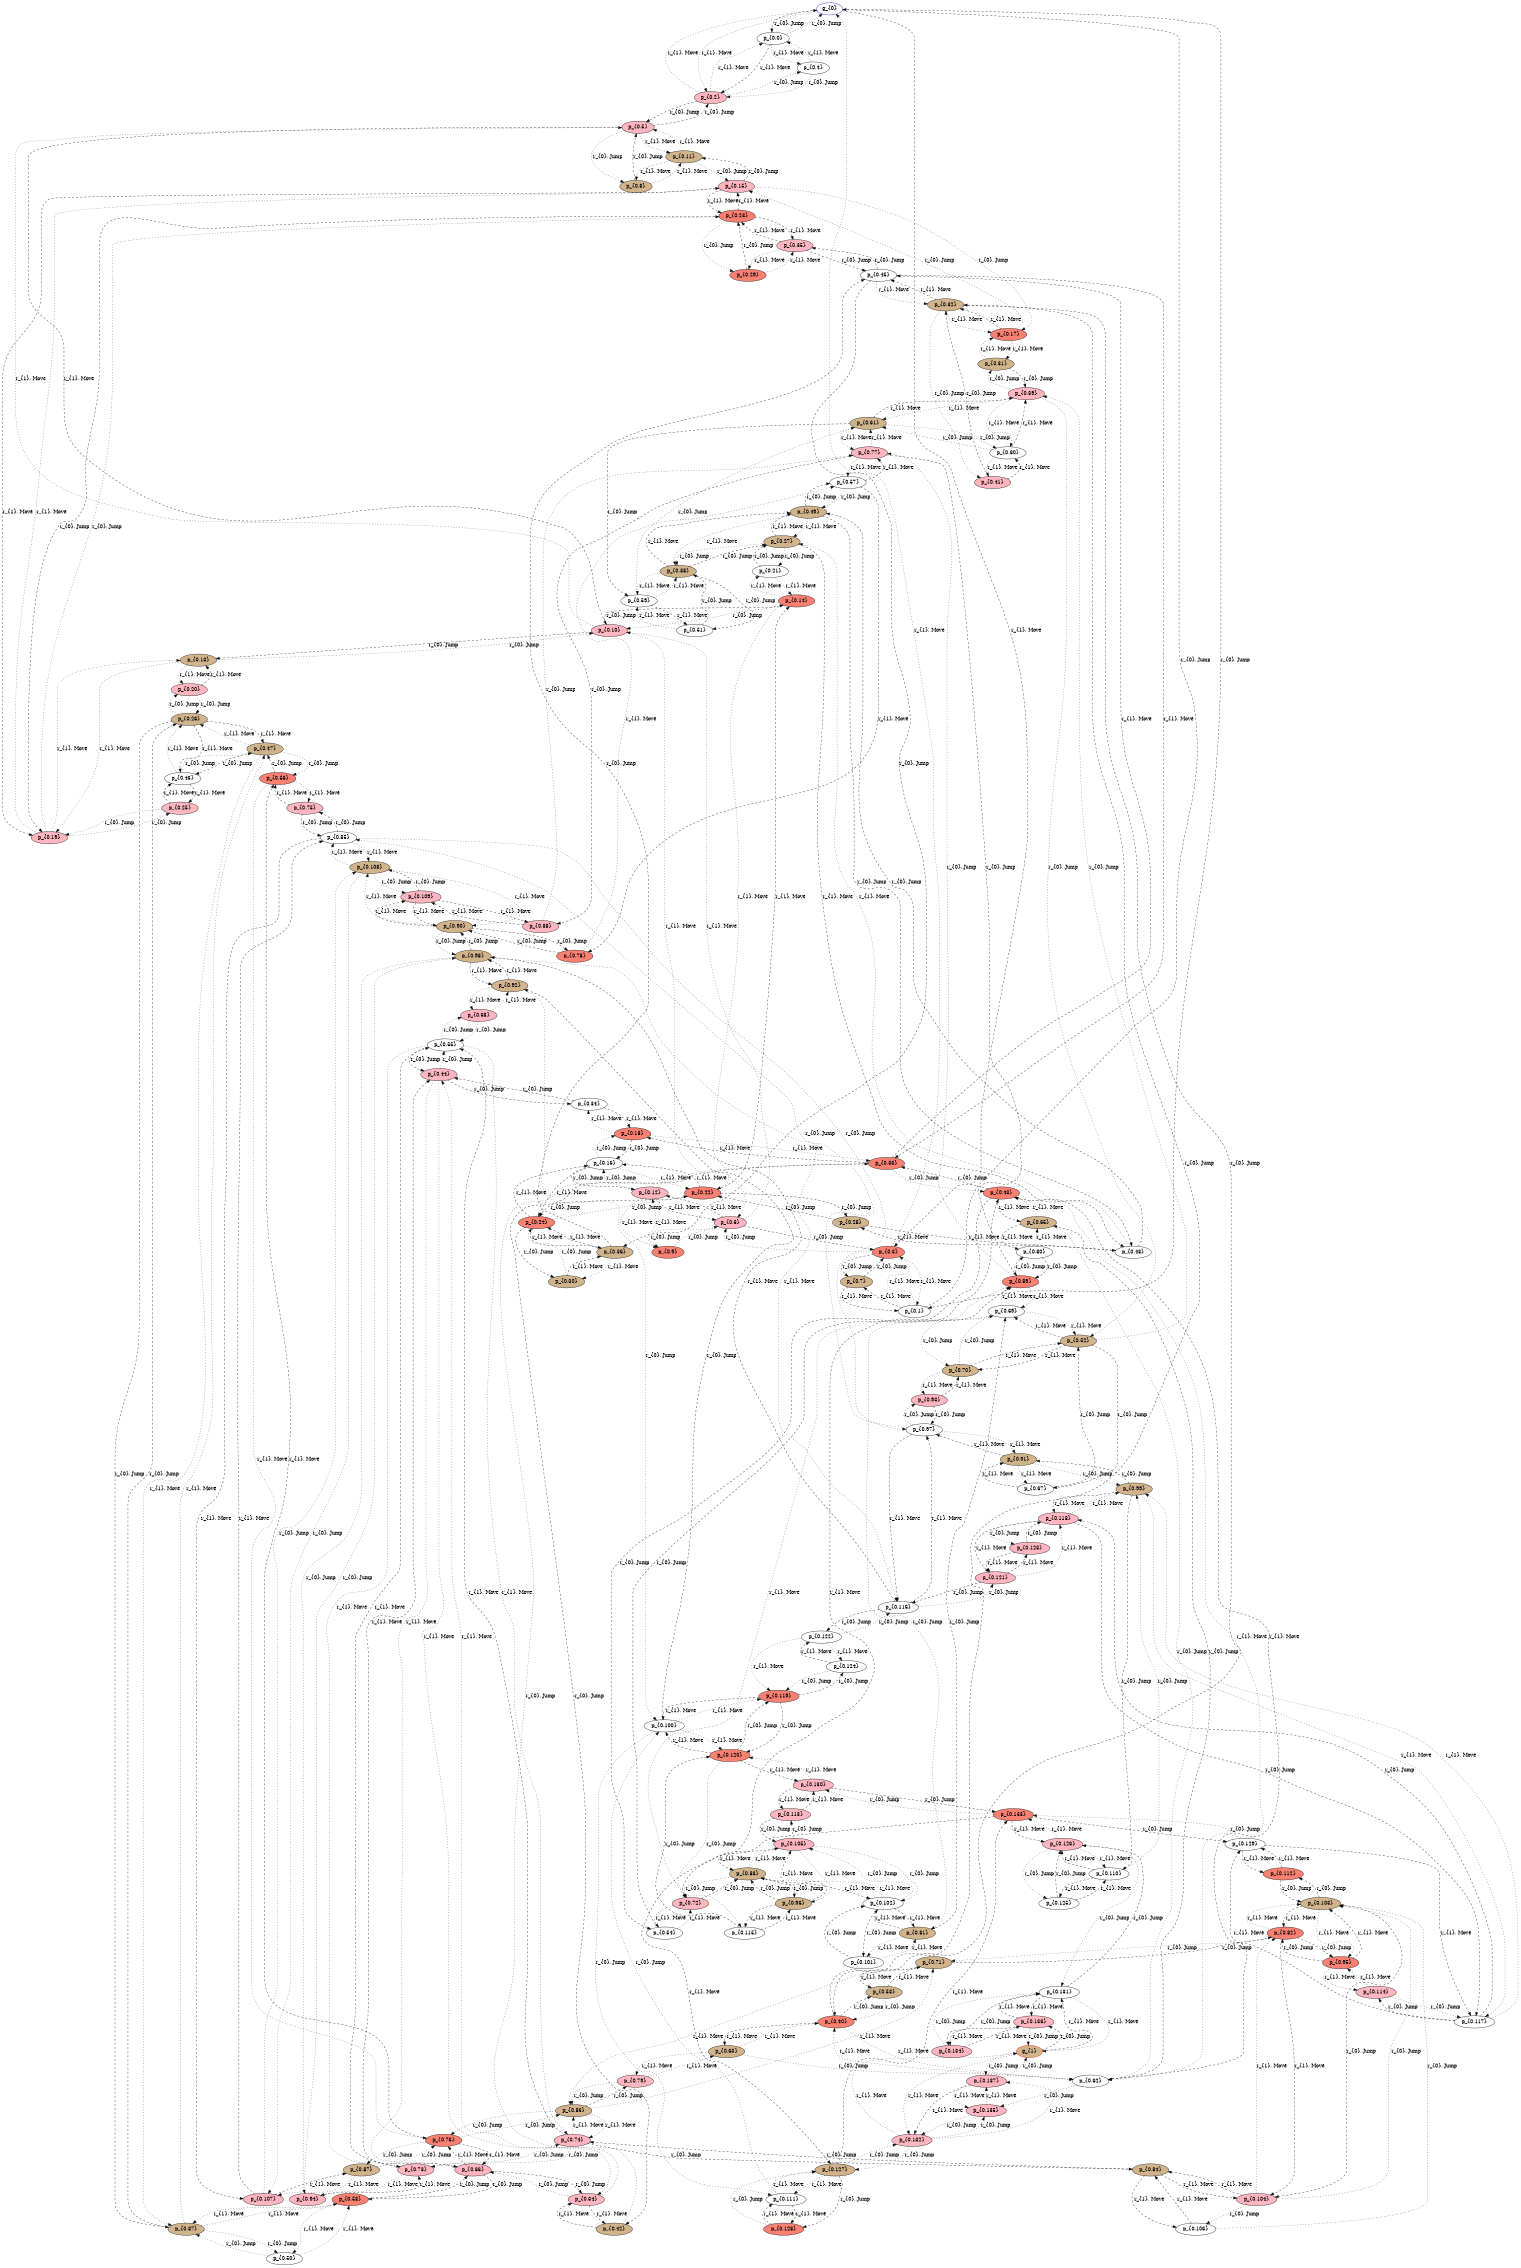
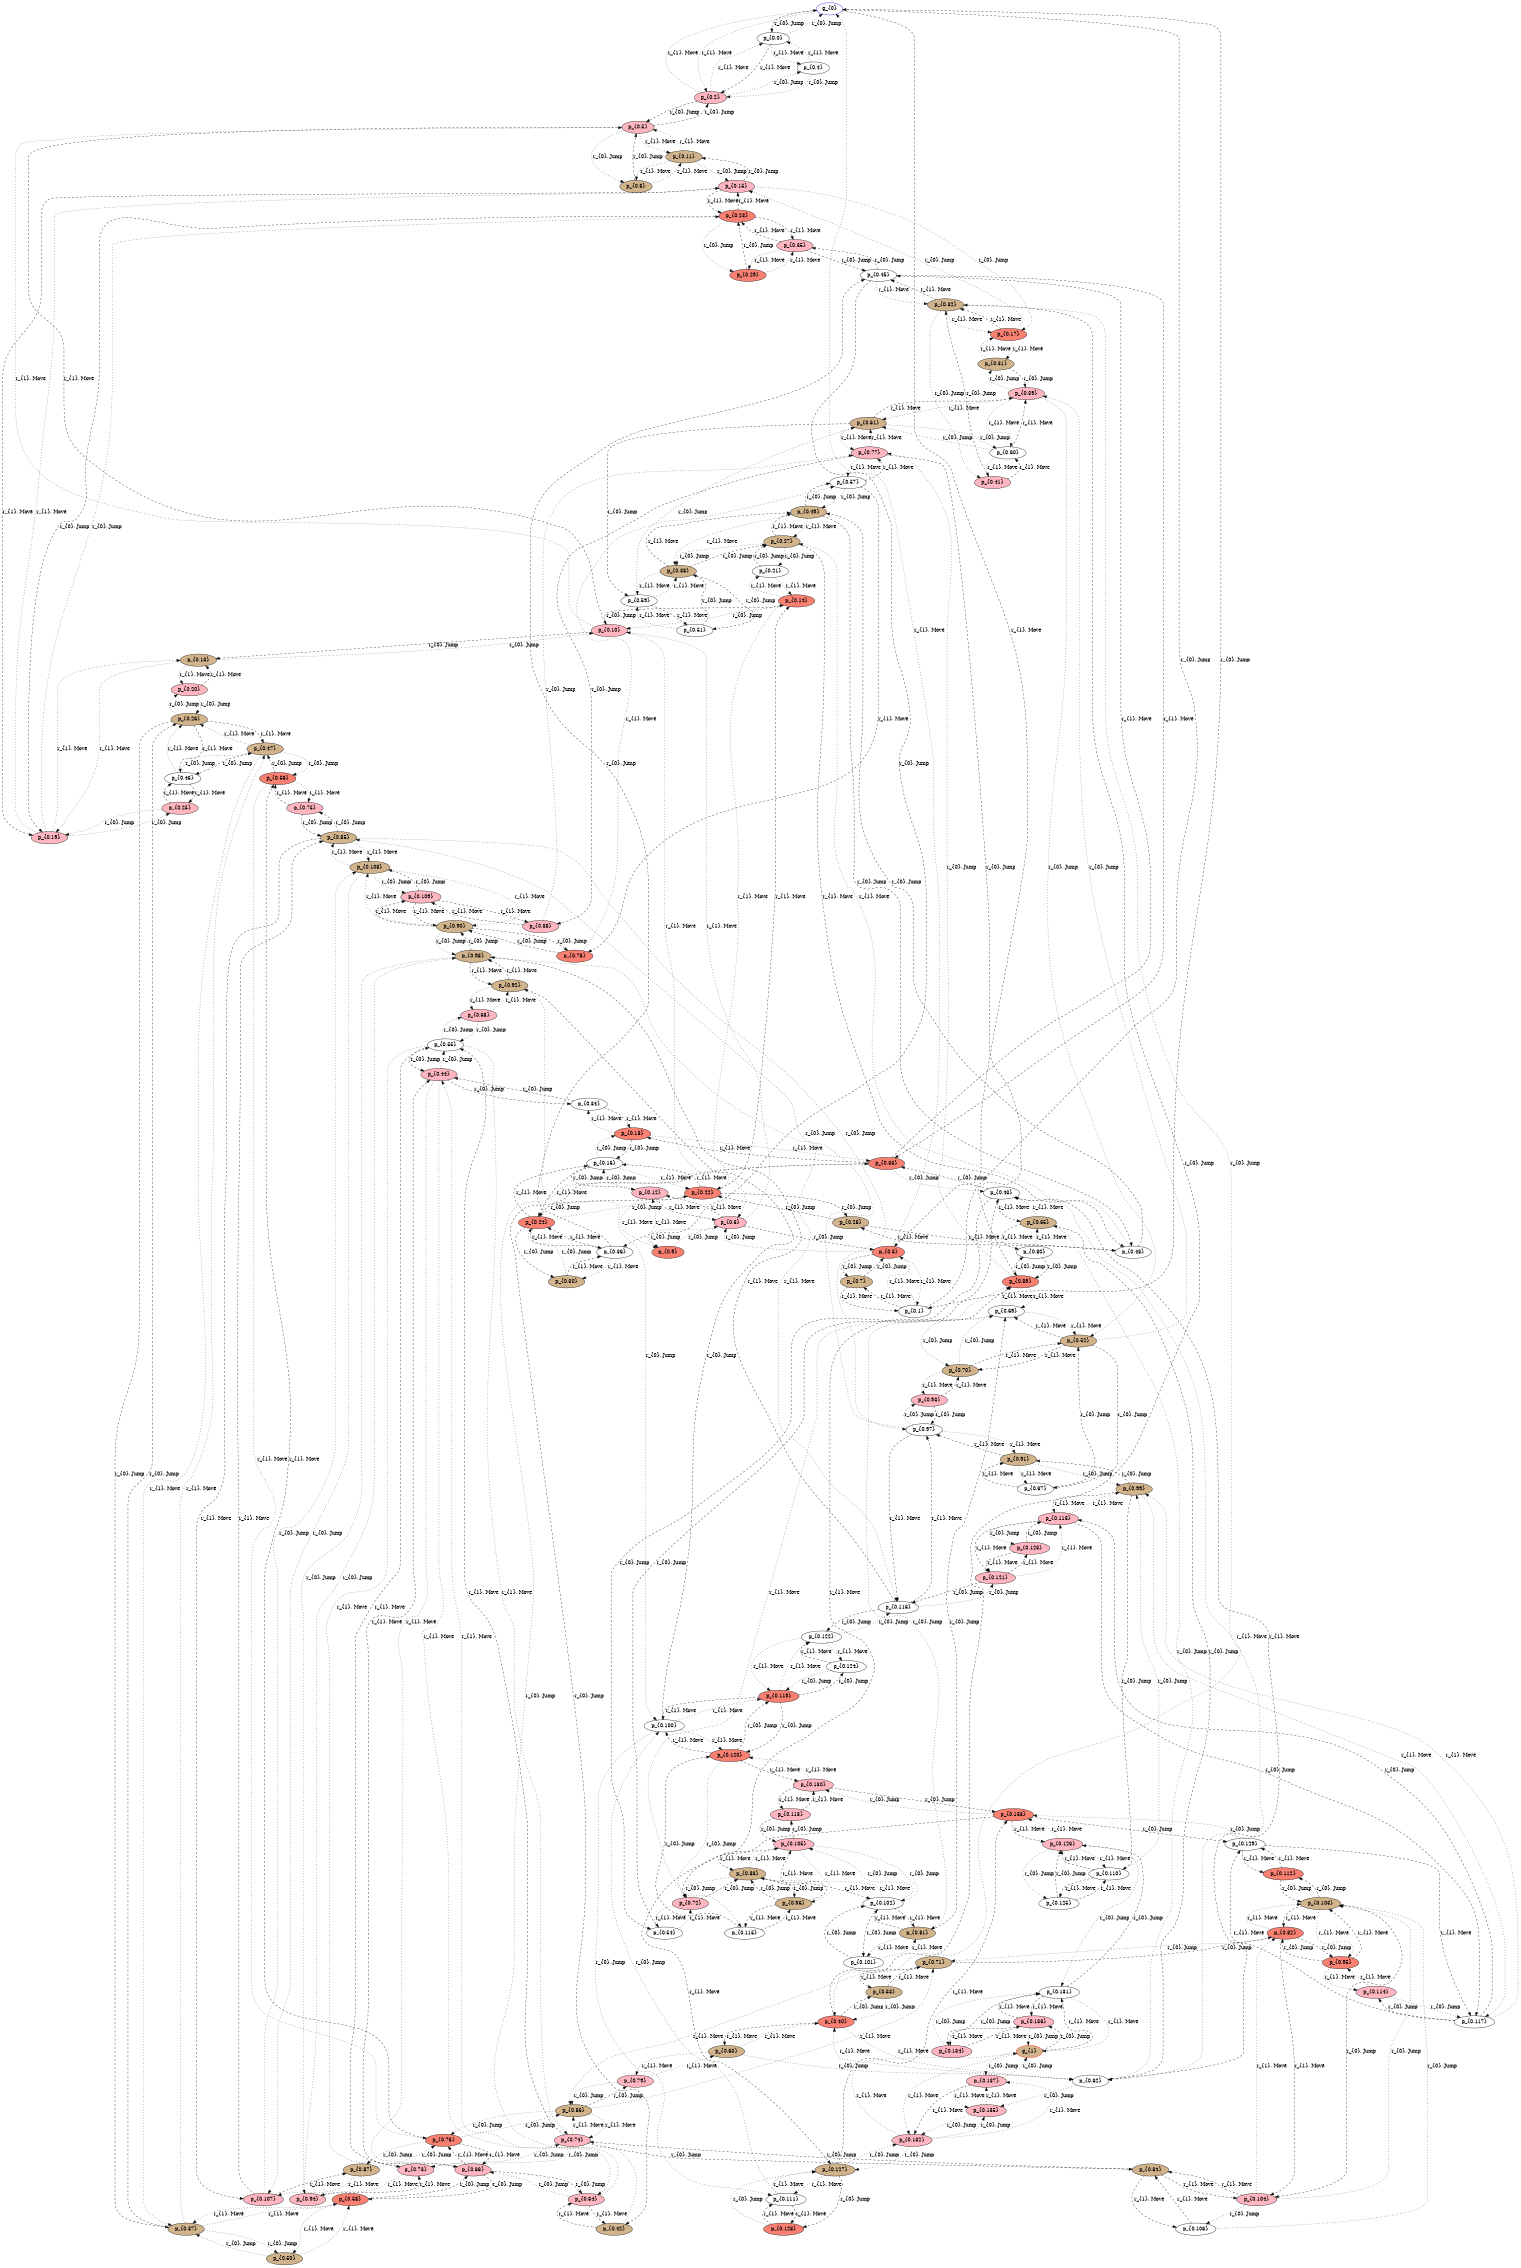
(339, 838) -> (339, 838)
(1001, 1193) -> (1001, 1193)
(1231, 1216) -> (1231, 1216)
(615, 1252) -> (615, 1252)
none -> (789, 1664)
(284, 2259) -> (284, 2259)
